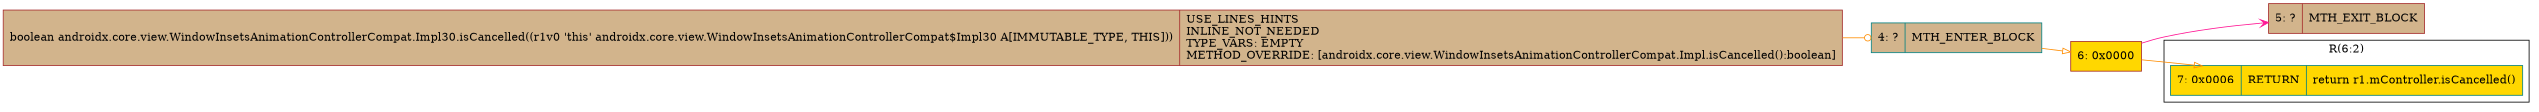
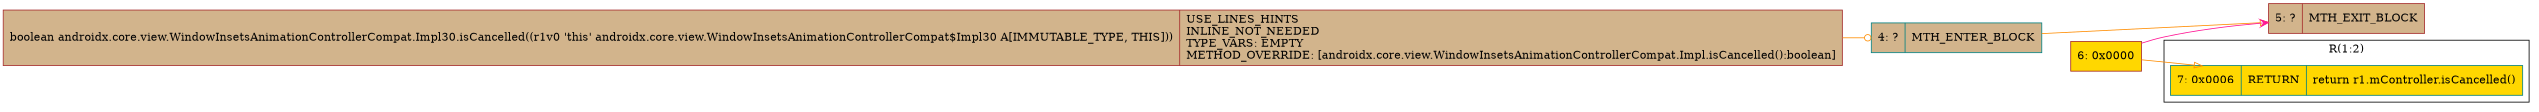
(2347, 49) -> (2347, 49)
(2052, 50) -> (2151, 28)
